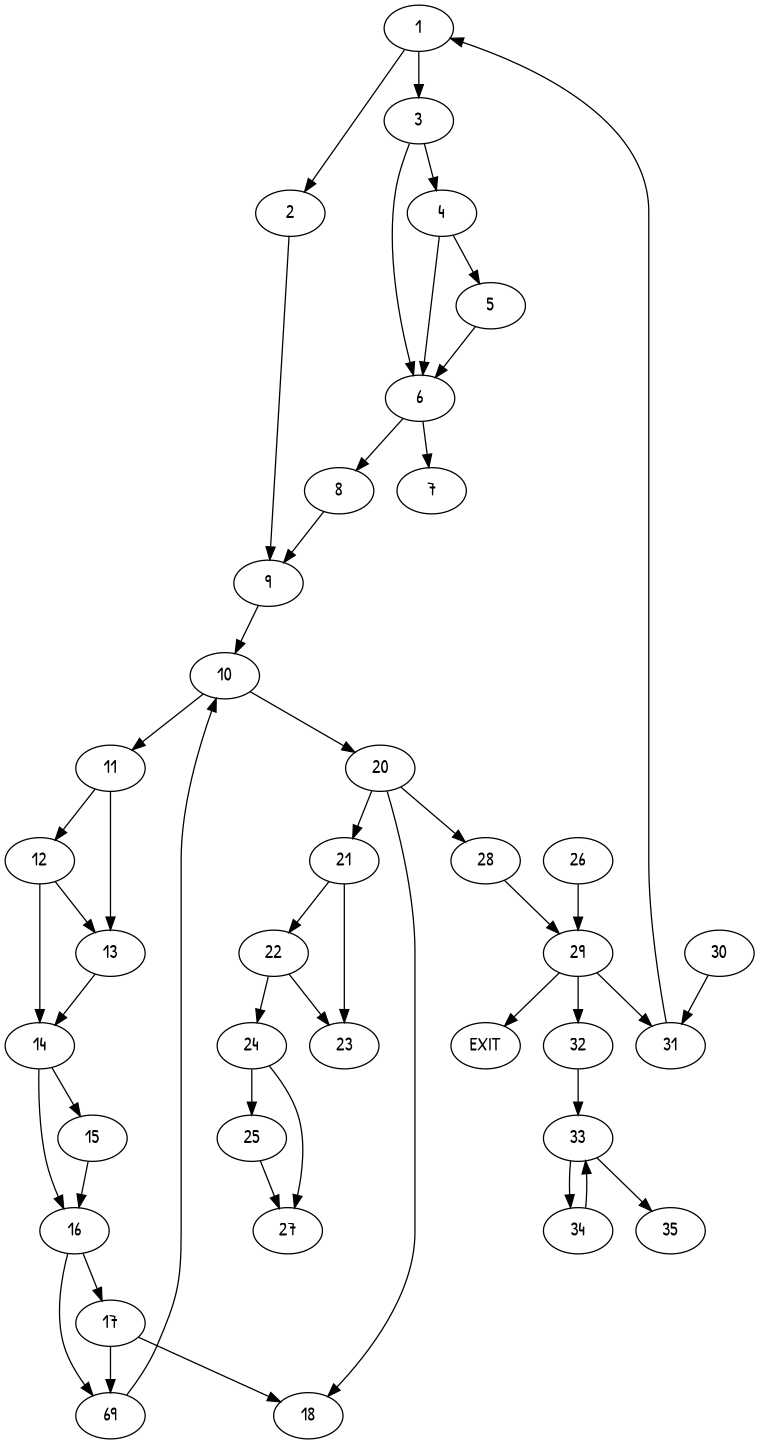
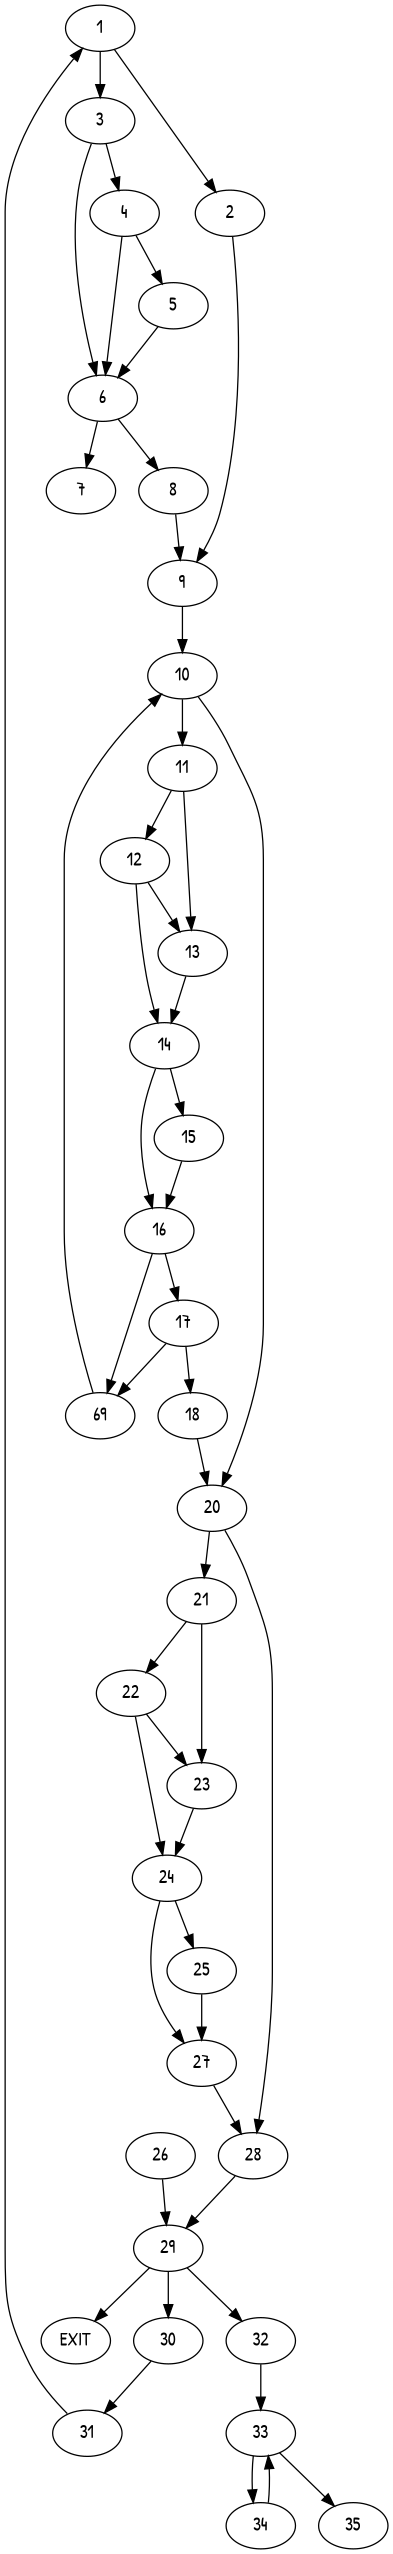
(620, 995) -> (168, 2288)
(415, 1099) -> (201, 1456)
none -> (187, 1826)
none -> (224, 2104)
